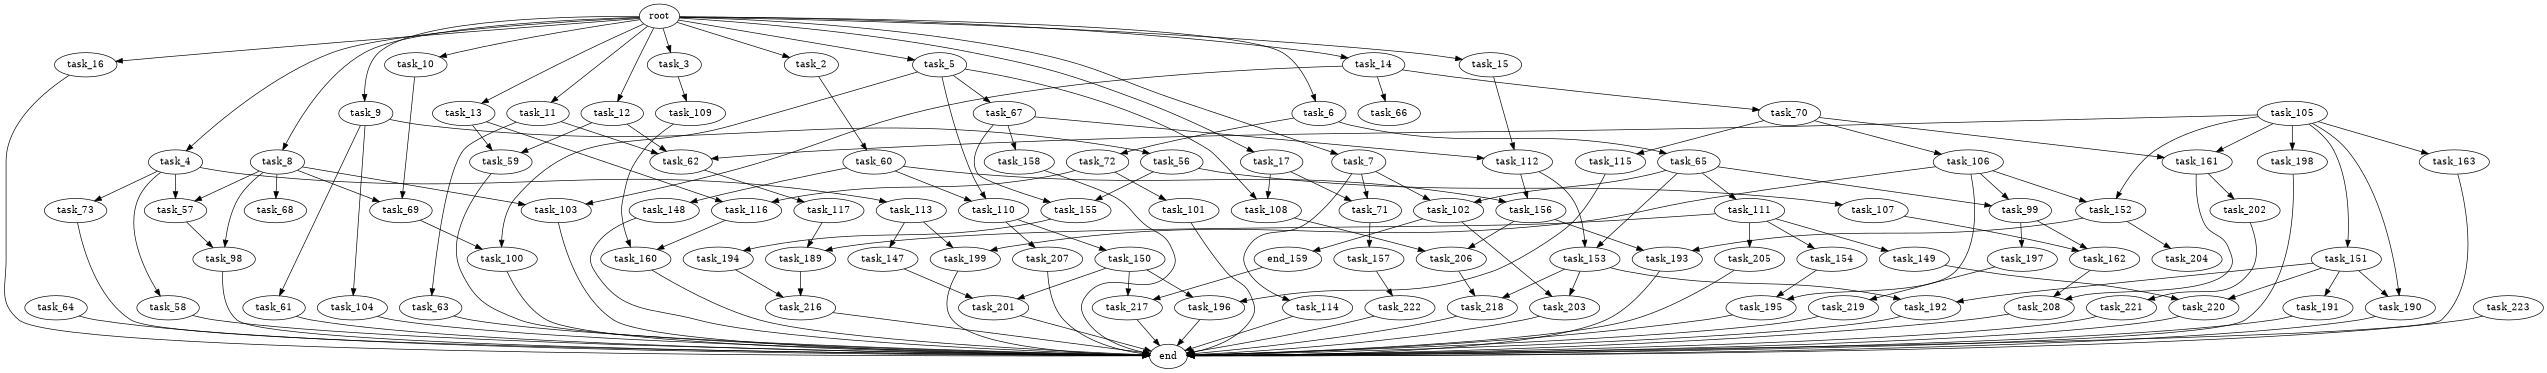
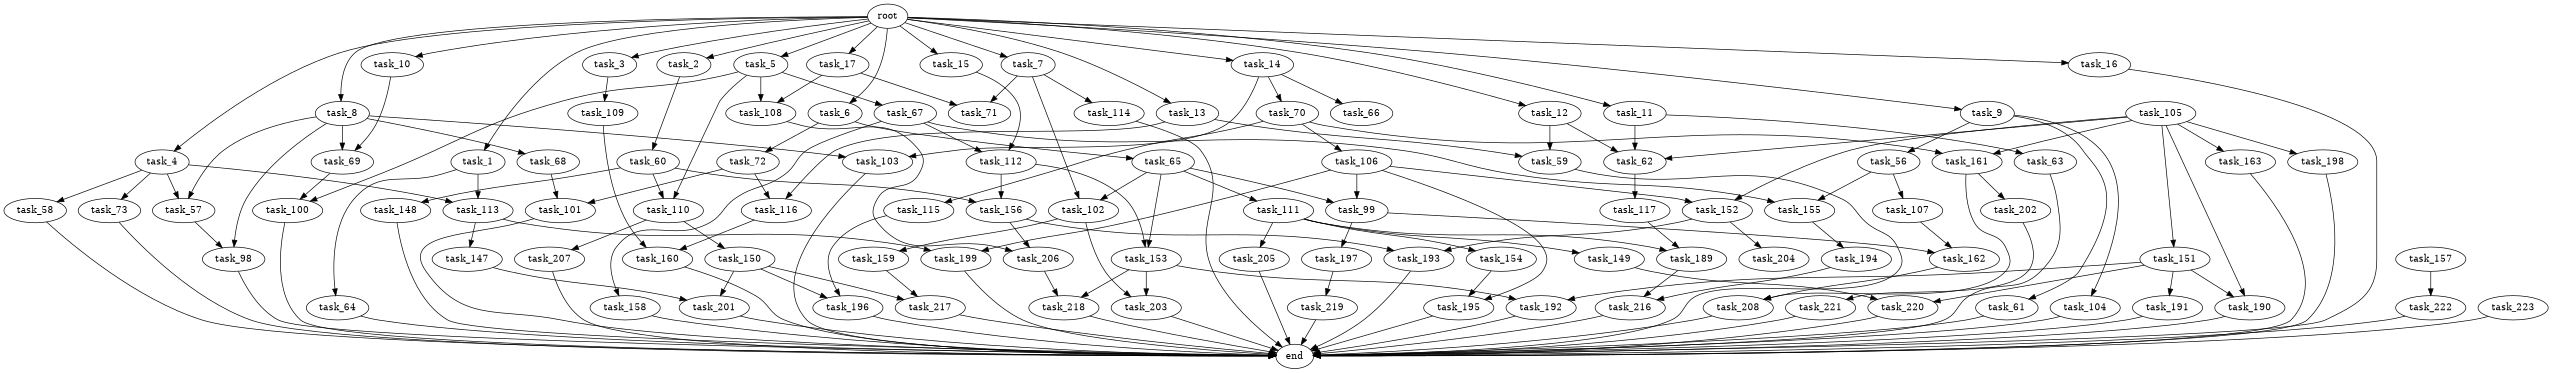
none -> (478, 162)
none -> (554, 184)
(1370, 232) -> none
(1288, 259) -> (874, 259)
